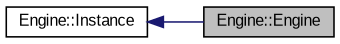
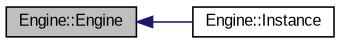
(184, 22) -> (173, 22)
